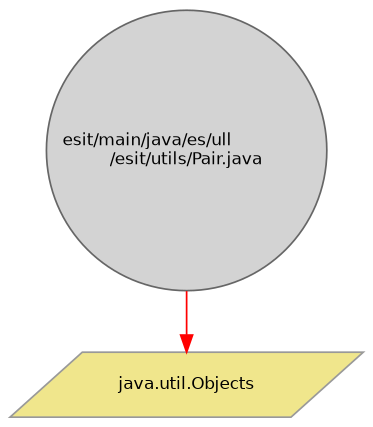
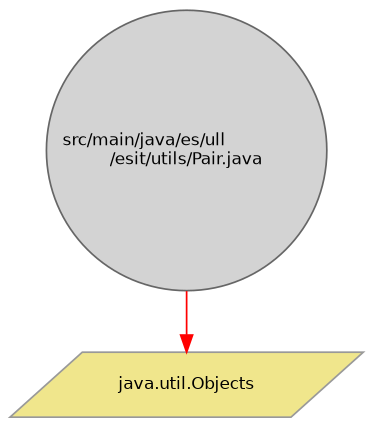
(187, 150) -> (187, 150)
